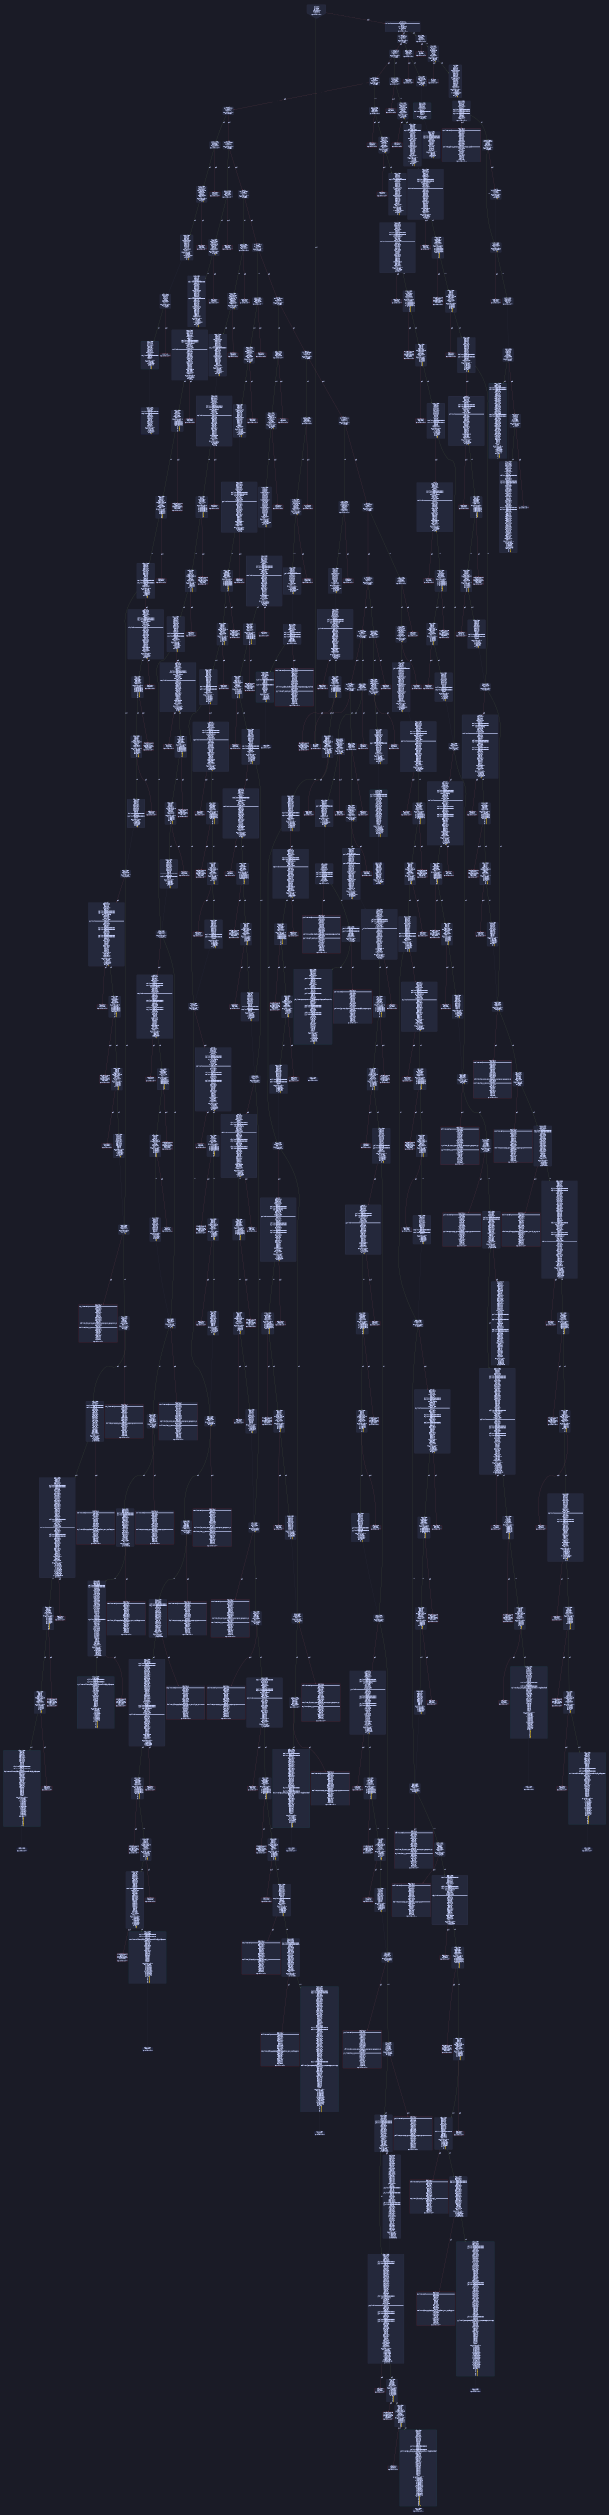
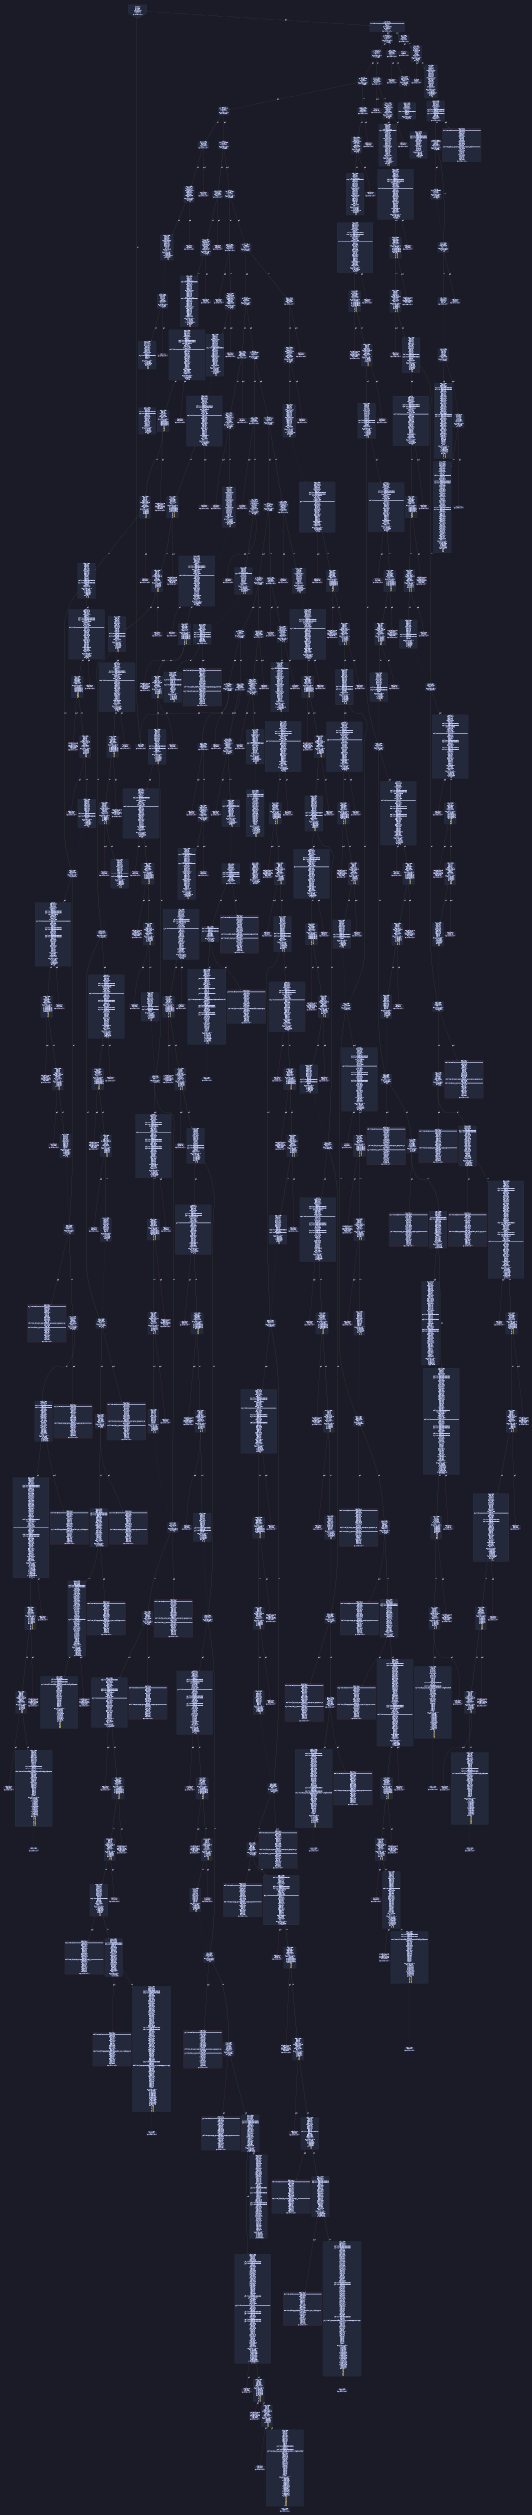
(266, 747) -> none
